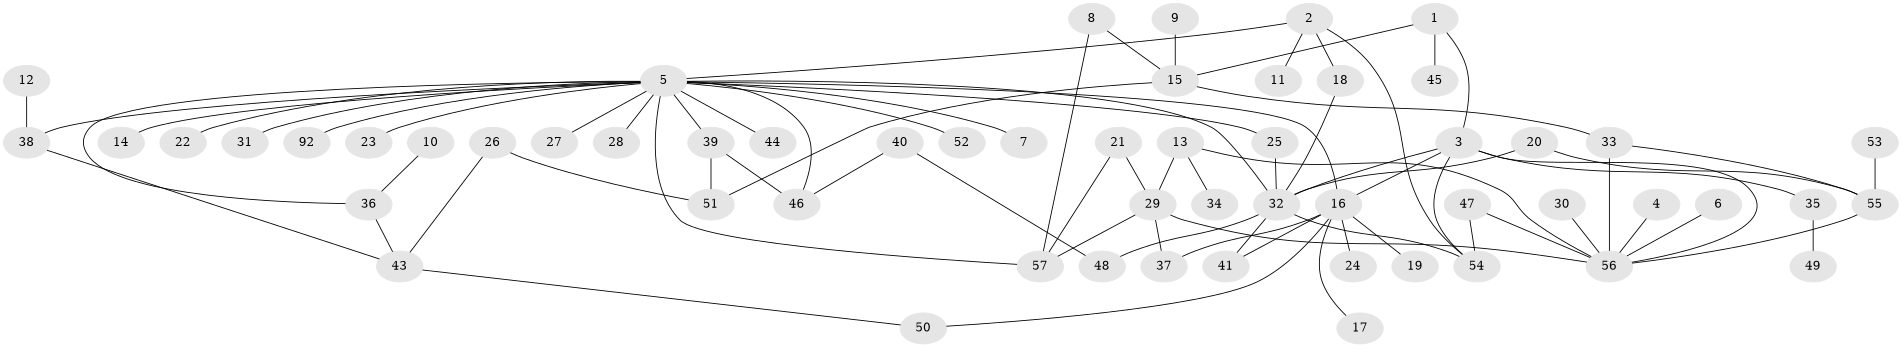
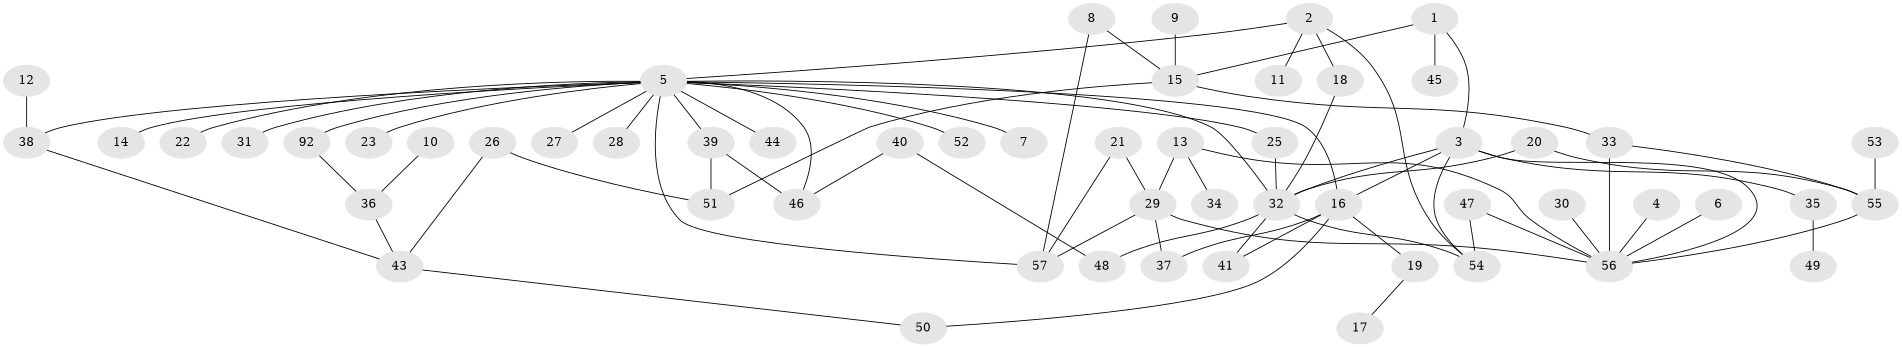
(215, 99) -> (338, 174)
(1353, 267) -> none
(1320, 271) -> (1388, 297)
